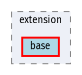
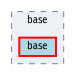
(41, 21) -> (38, 21)
